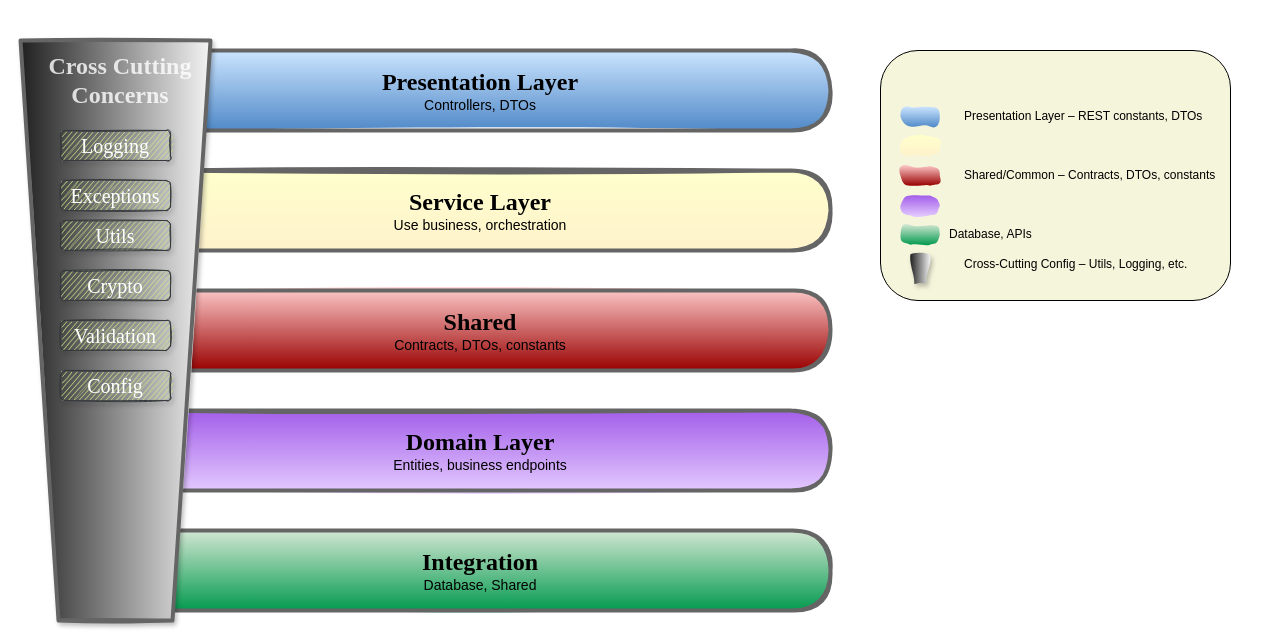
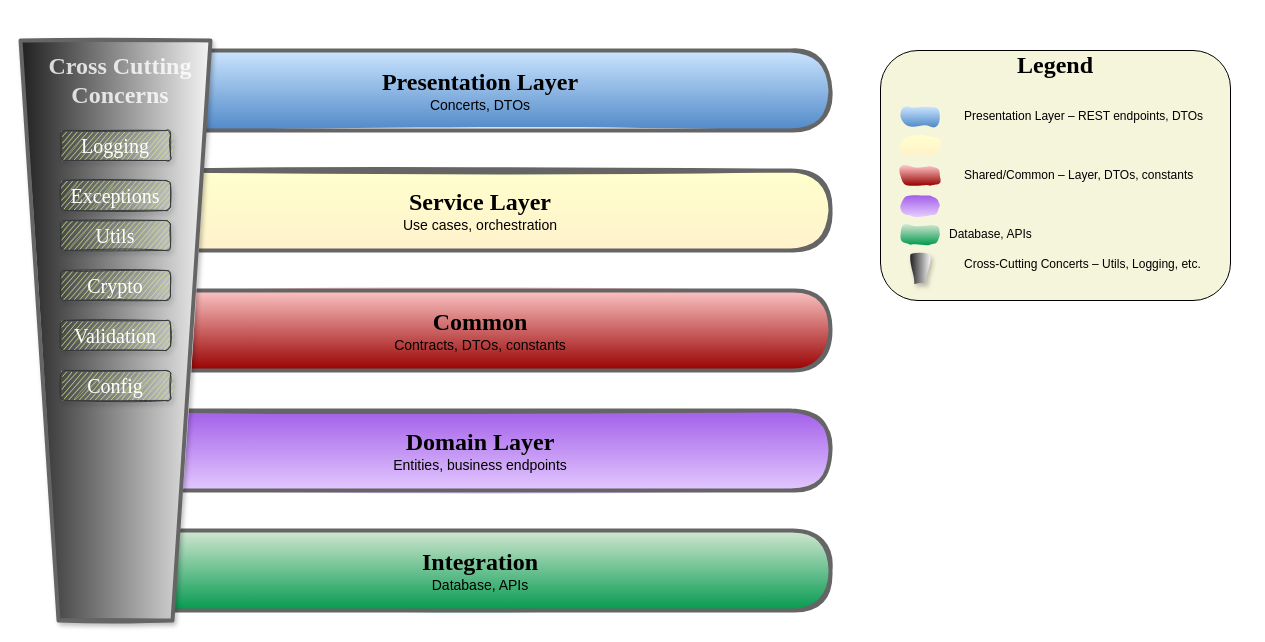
none -> (1056, 66)
(481, 91) -> (481, 91)
(1091, 117) -> (1090, 117)
(1096, 176) -> (1083, 176)
(481, 211) -> (481, 211)
(1089, 265) -> (1097, 265)
(481, 331) -> (481, 331)
(481, 571) -> (481, 571)
